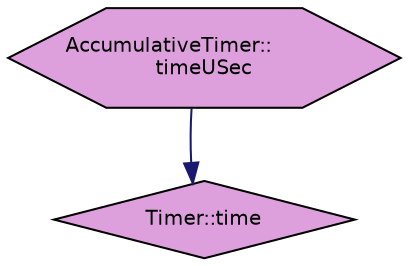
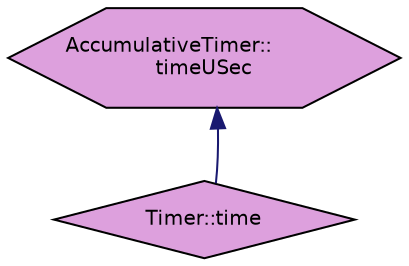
(191, 135) -> (218, 156)
